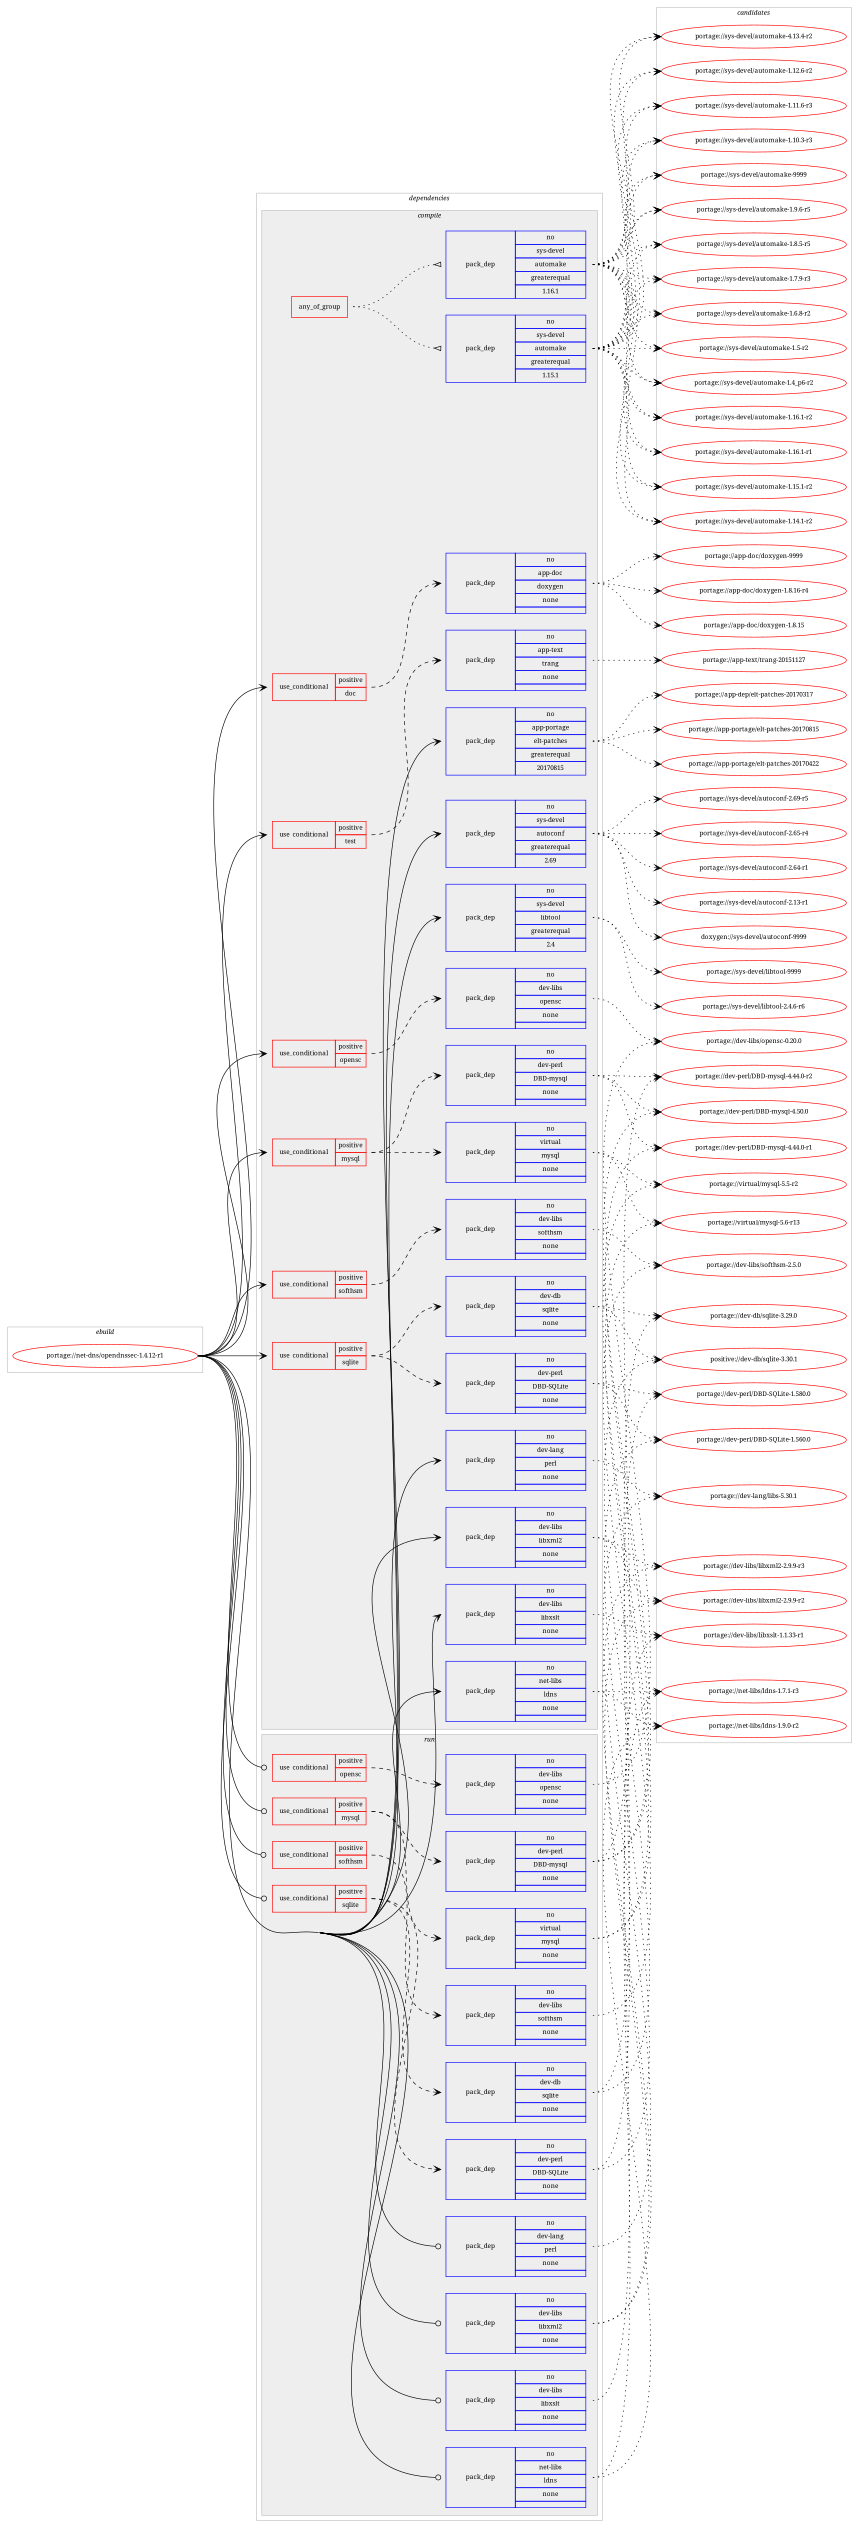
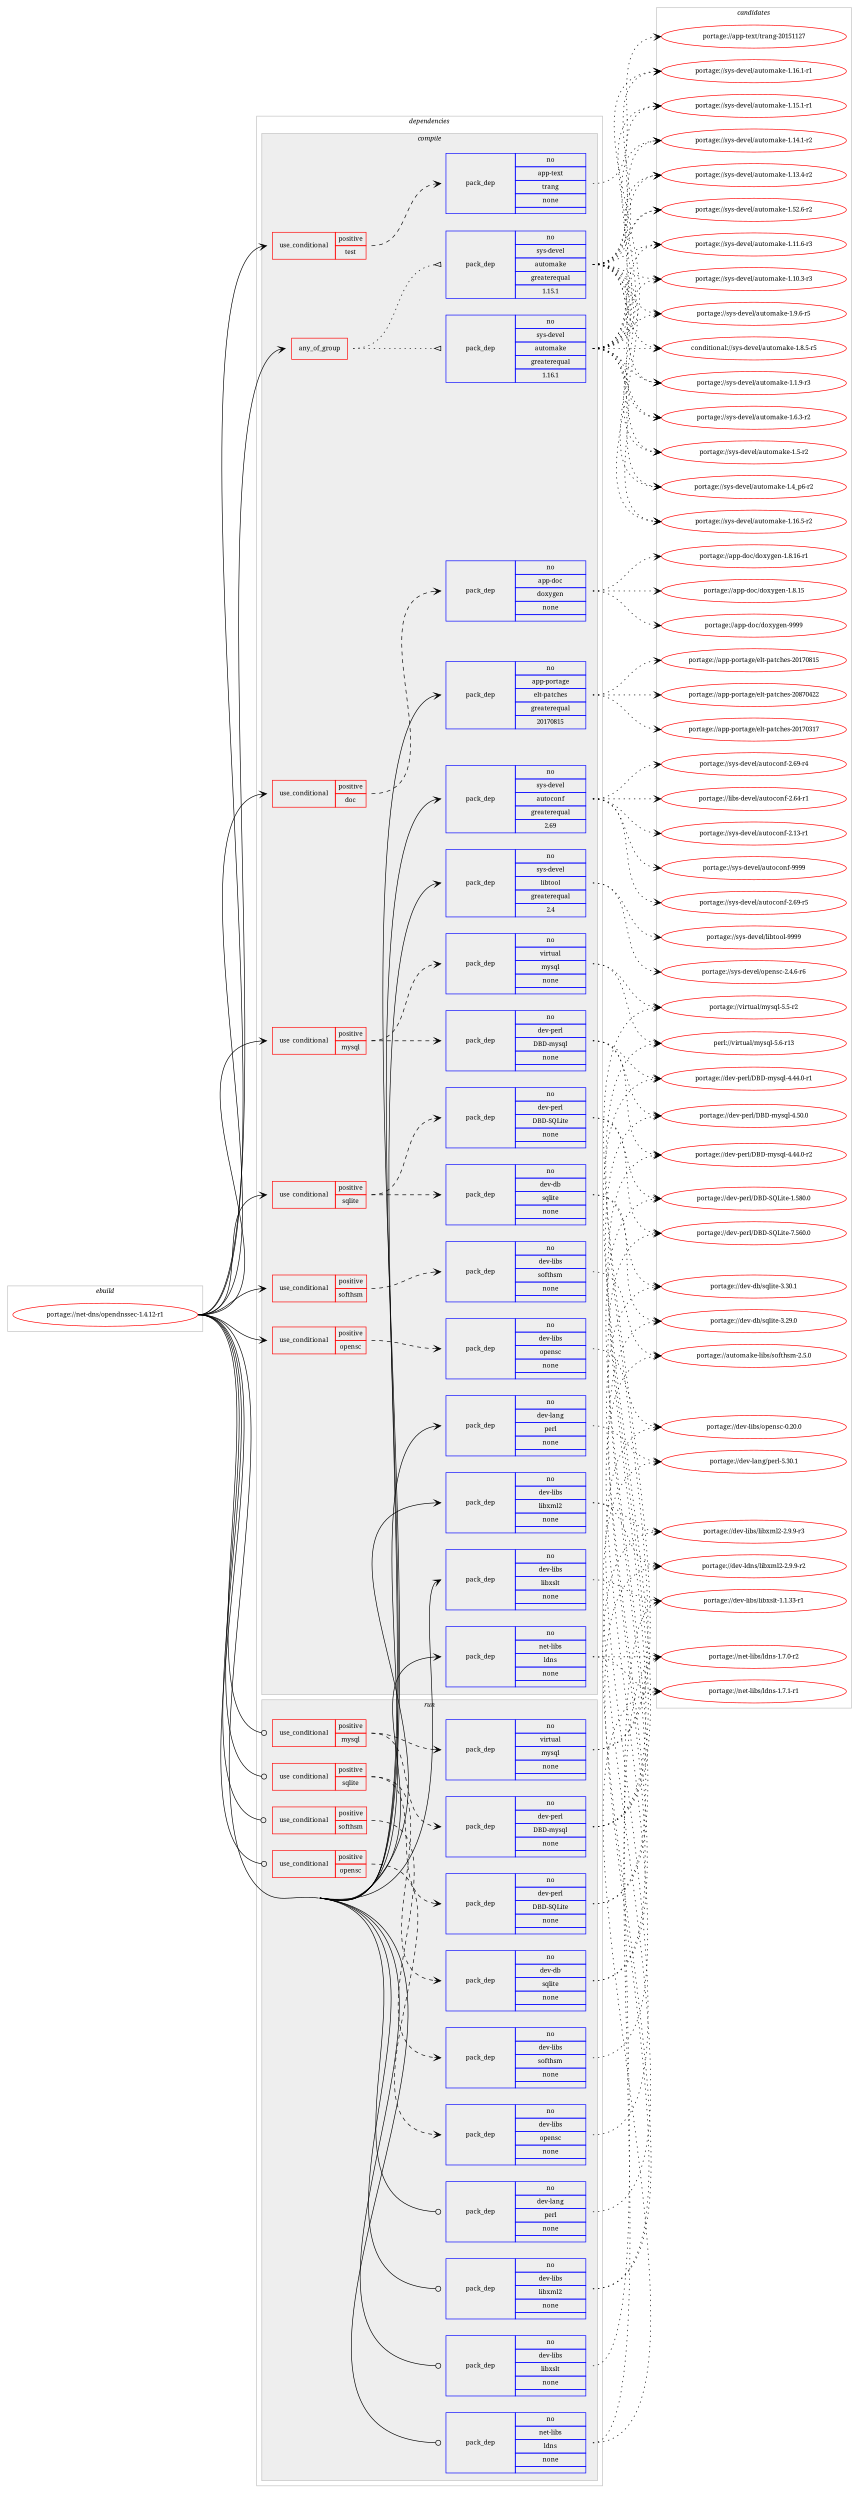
(754, 37) -> (754, 175)
(754, 71) -> (754, 210)
(754, 175) -> none
(754, 244) -> (754, 348)
(754, 279) -> (754, 383)
(754, 314) -> (754, 418)
(754, 418) -> (754, 522)
(754, 487) -> (754, 106)
(754, 591) -> (754, 556)
(754, 695) -> (754, 730)
(754, 764) -> (754, 695)
none -> (242, 834)
(754, 834) -> (754, 764)
(754, 868) -> (754, 799)
(754, 937) -> (754, 868)
(754, 1007) -> (754, 972)
(754, 1223) -> (754, 1043)
(754, 1265) -> (754, 1356)
(754, 1360) -> (754, 1287)
(754, 1440) -> (754, 1233)
(754, 1496) -> (754, 1462)
(754, 1601) -> (754, 1566)
(754, 1691) -> (754, 1691)
(754, 1726) -> (754, 1657)
